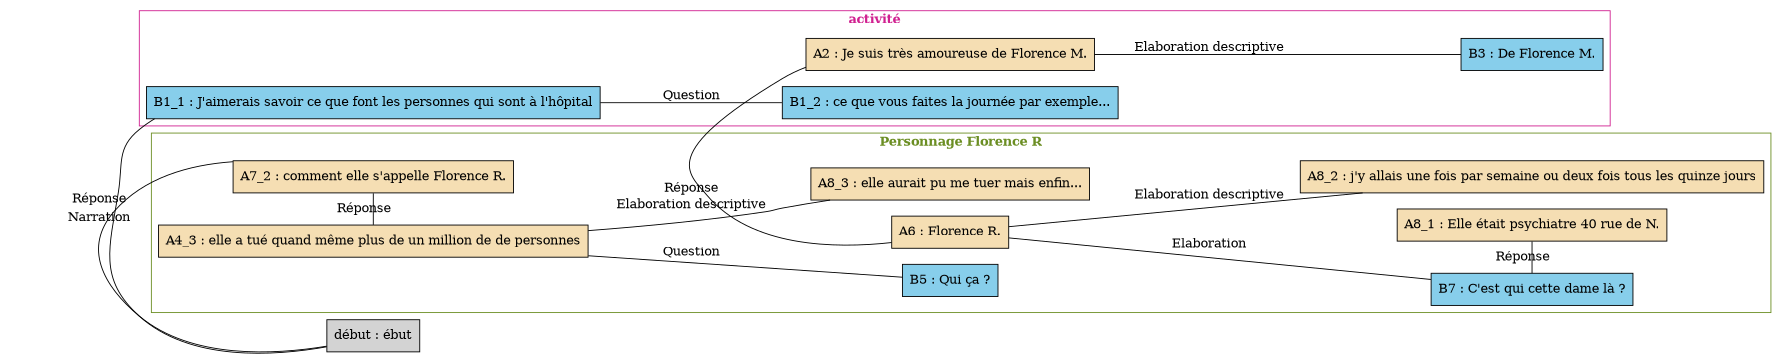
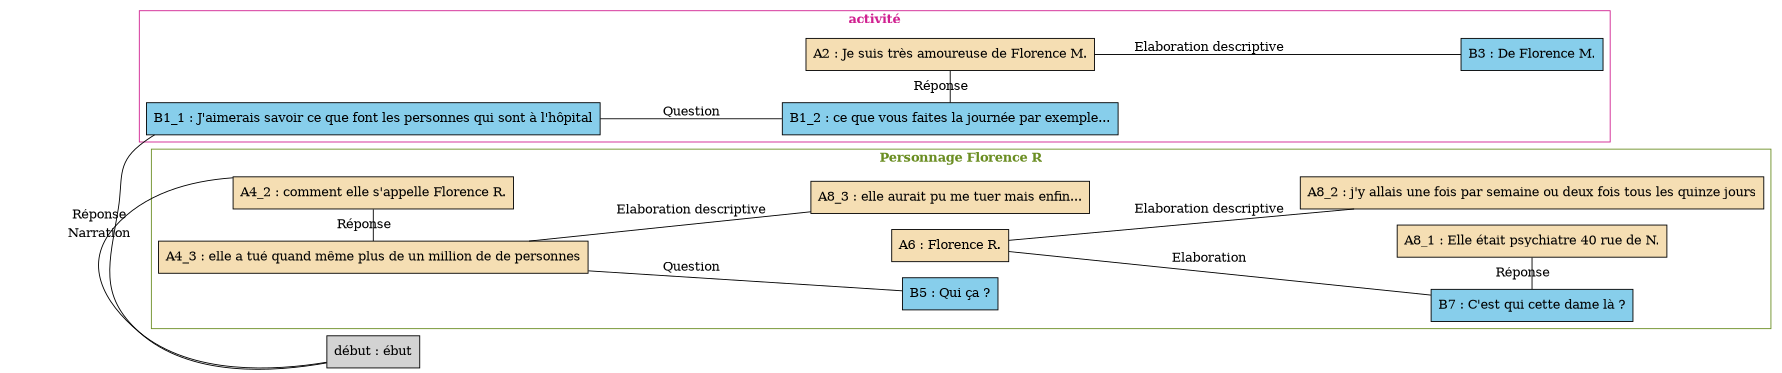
(373, 177) -> (373, 193)
(709, 197) -> (950, 87)
